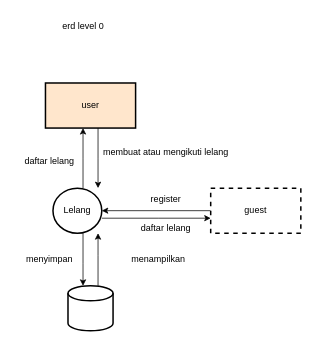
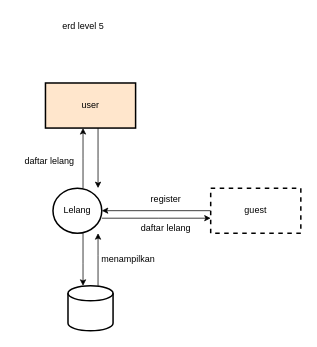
(83, 27) -> (83, 27)
(165, 153) -> none
(49, 259) -> none
(158, 259) -> (128, 259)
